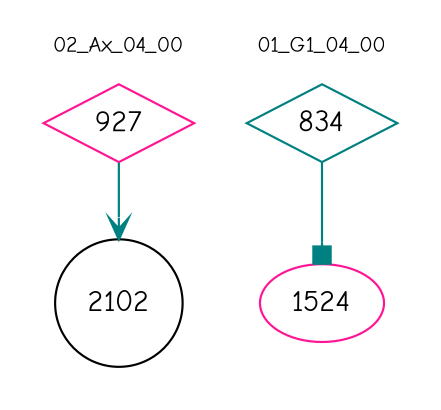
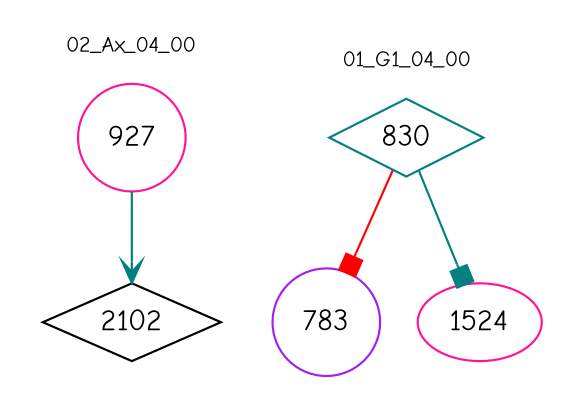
(119, 123) -> (132, 138)
(322, 123) -> (406, 138)
(119, 303) -> (132, 322)
none -> (326, 322)
